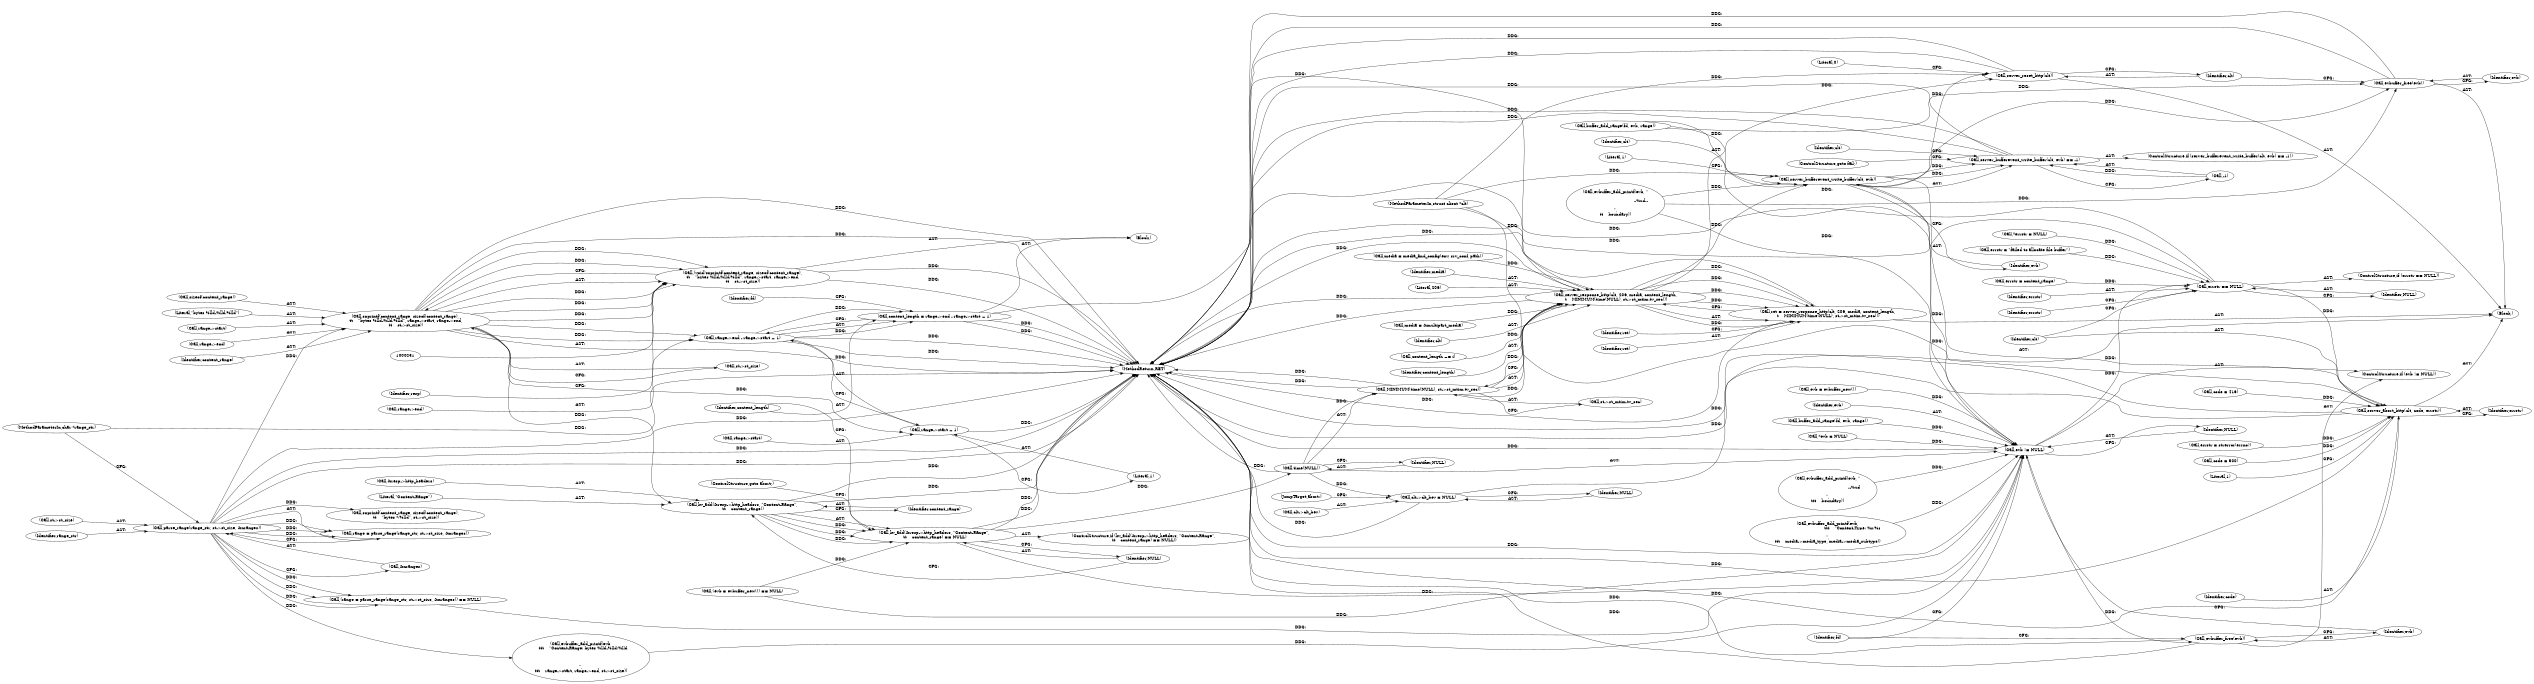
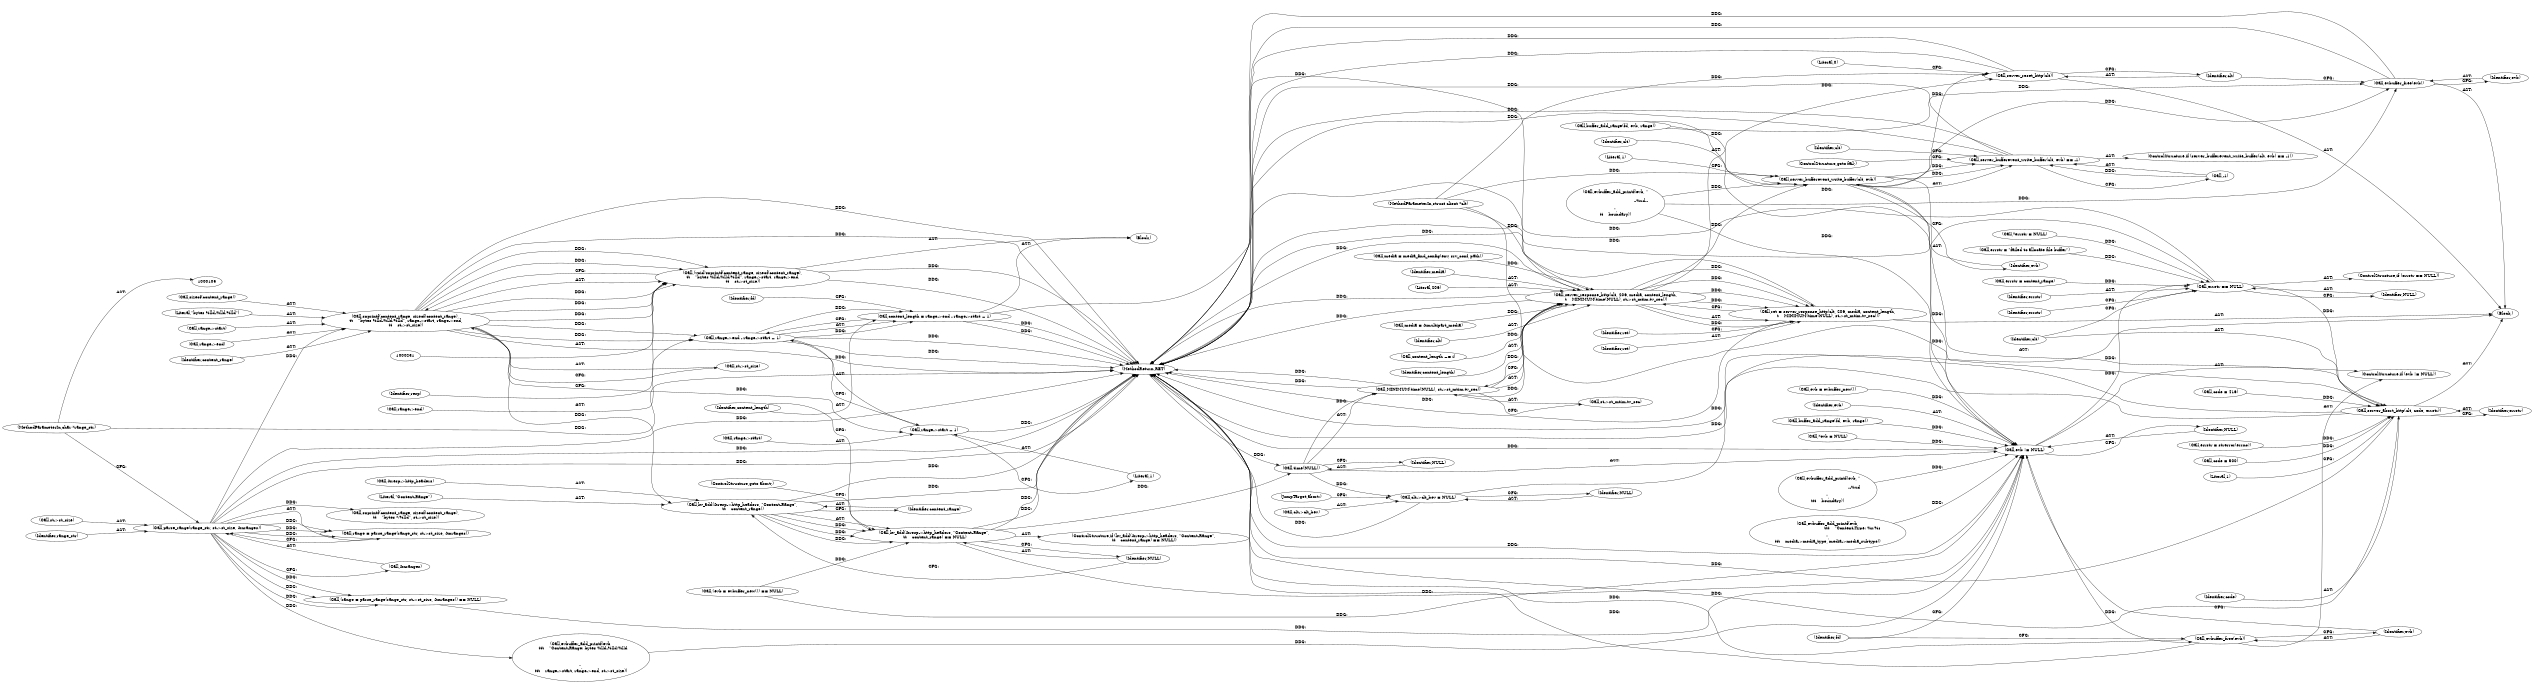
none -> (207, 282)
(1205, 438) -> (1207, 427)
